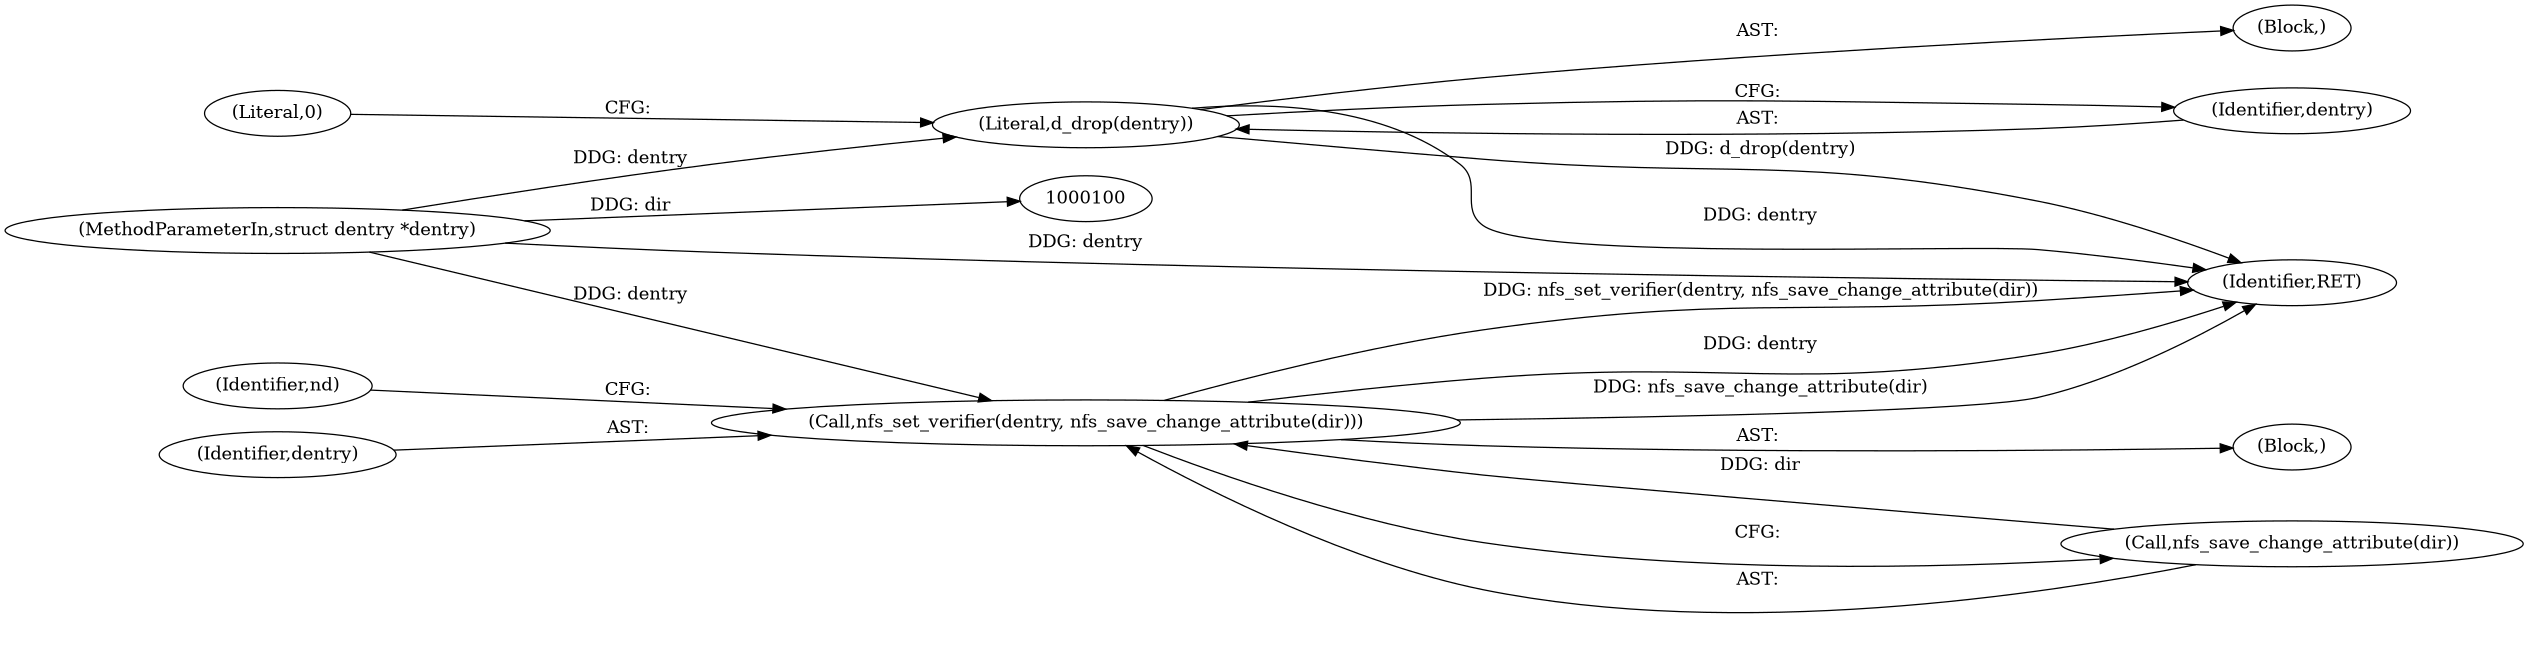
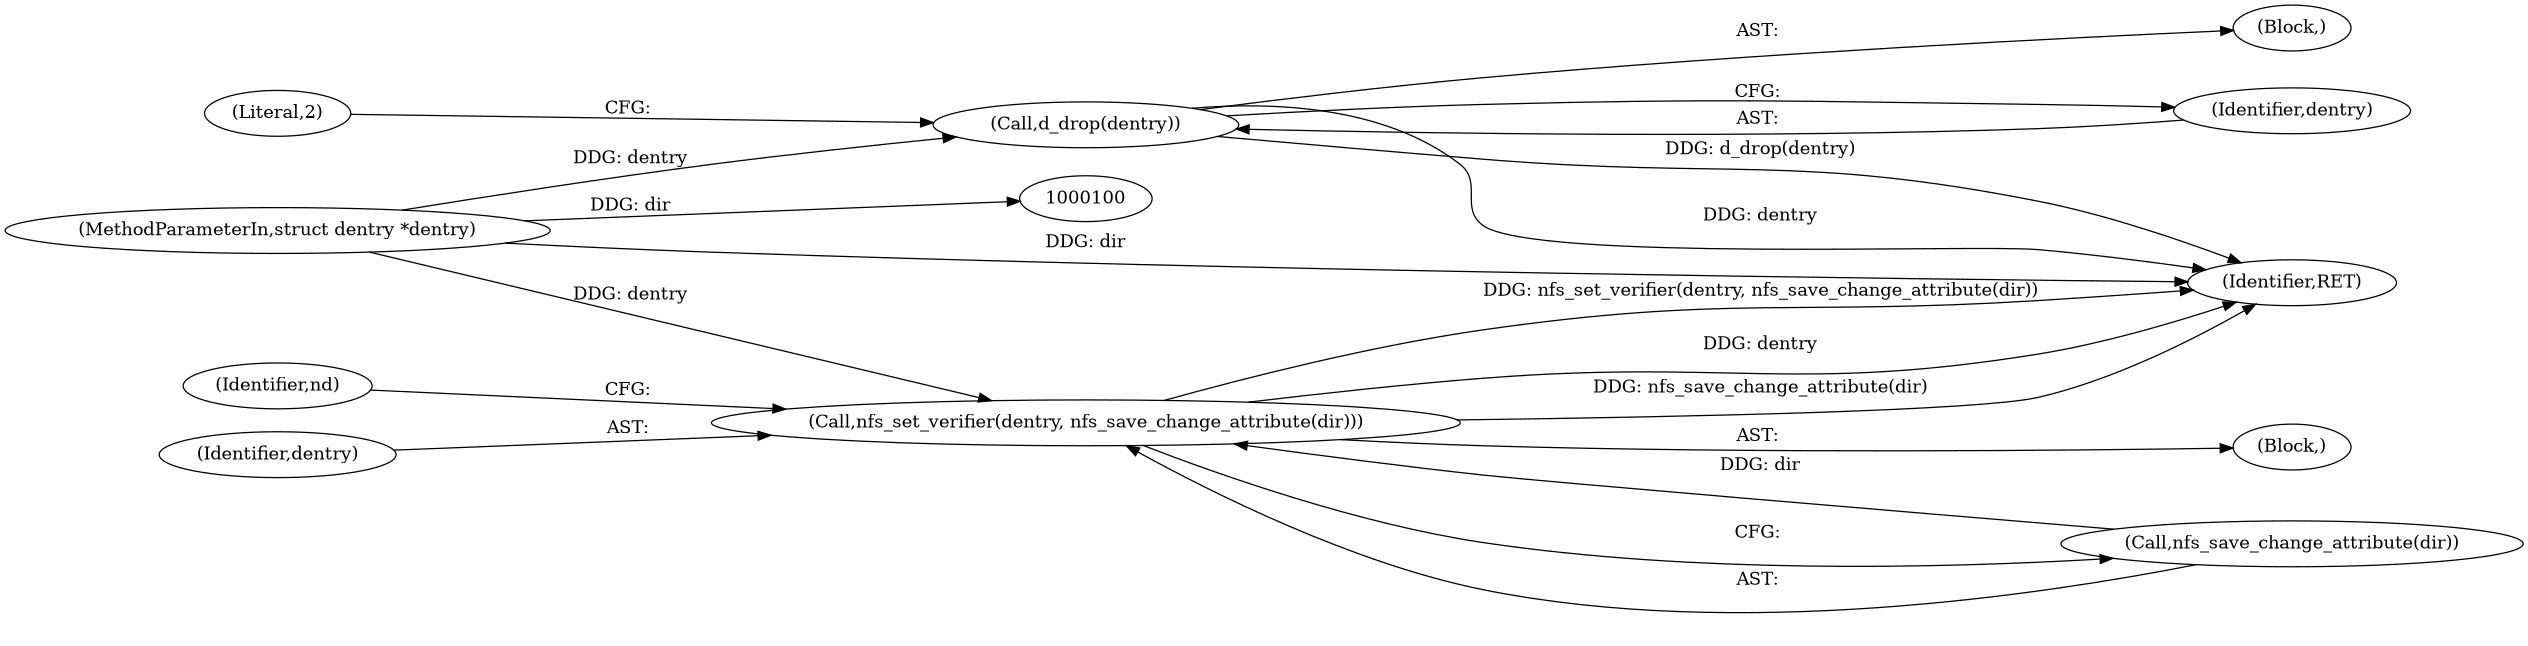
(278, 113) -> (278, 113)
(1086, 125) -> (1086, 125)
(1086, 243) -> (1086, 243)
